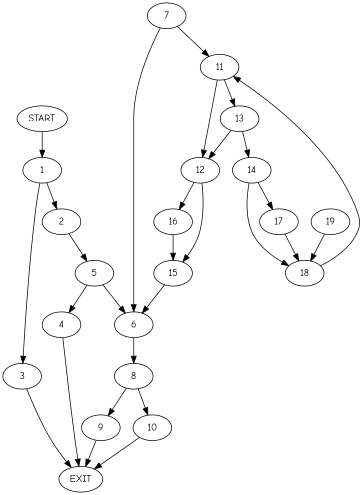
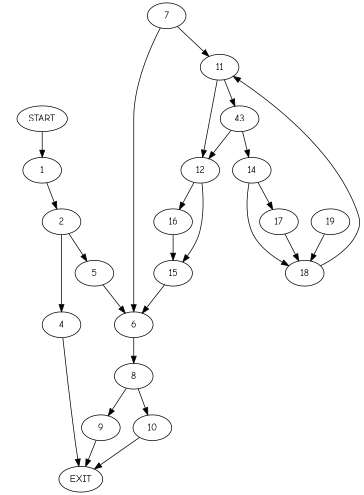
(240, 119) -> (240, 119)
(80, 296) -> (62, 270)
(22, 376) -> none
